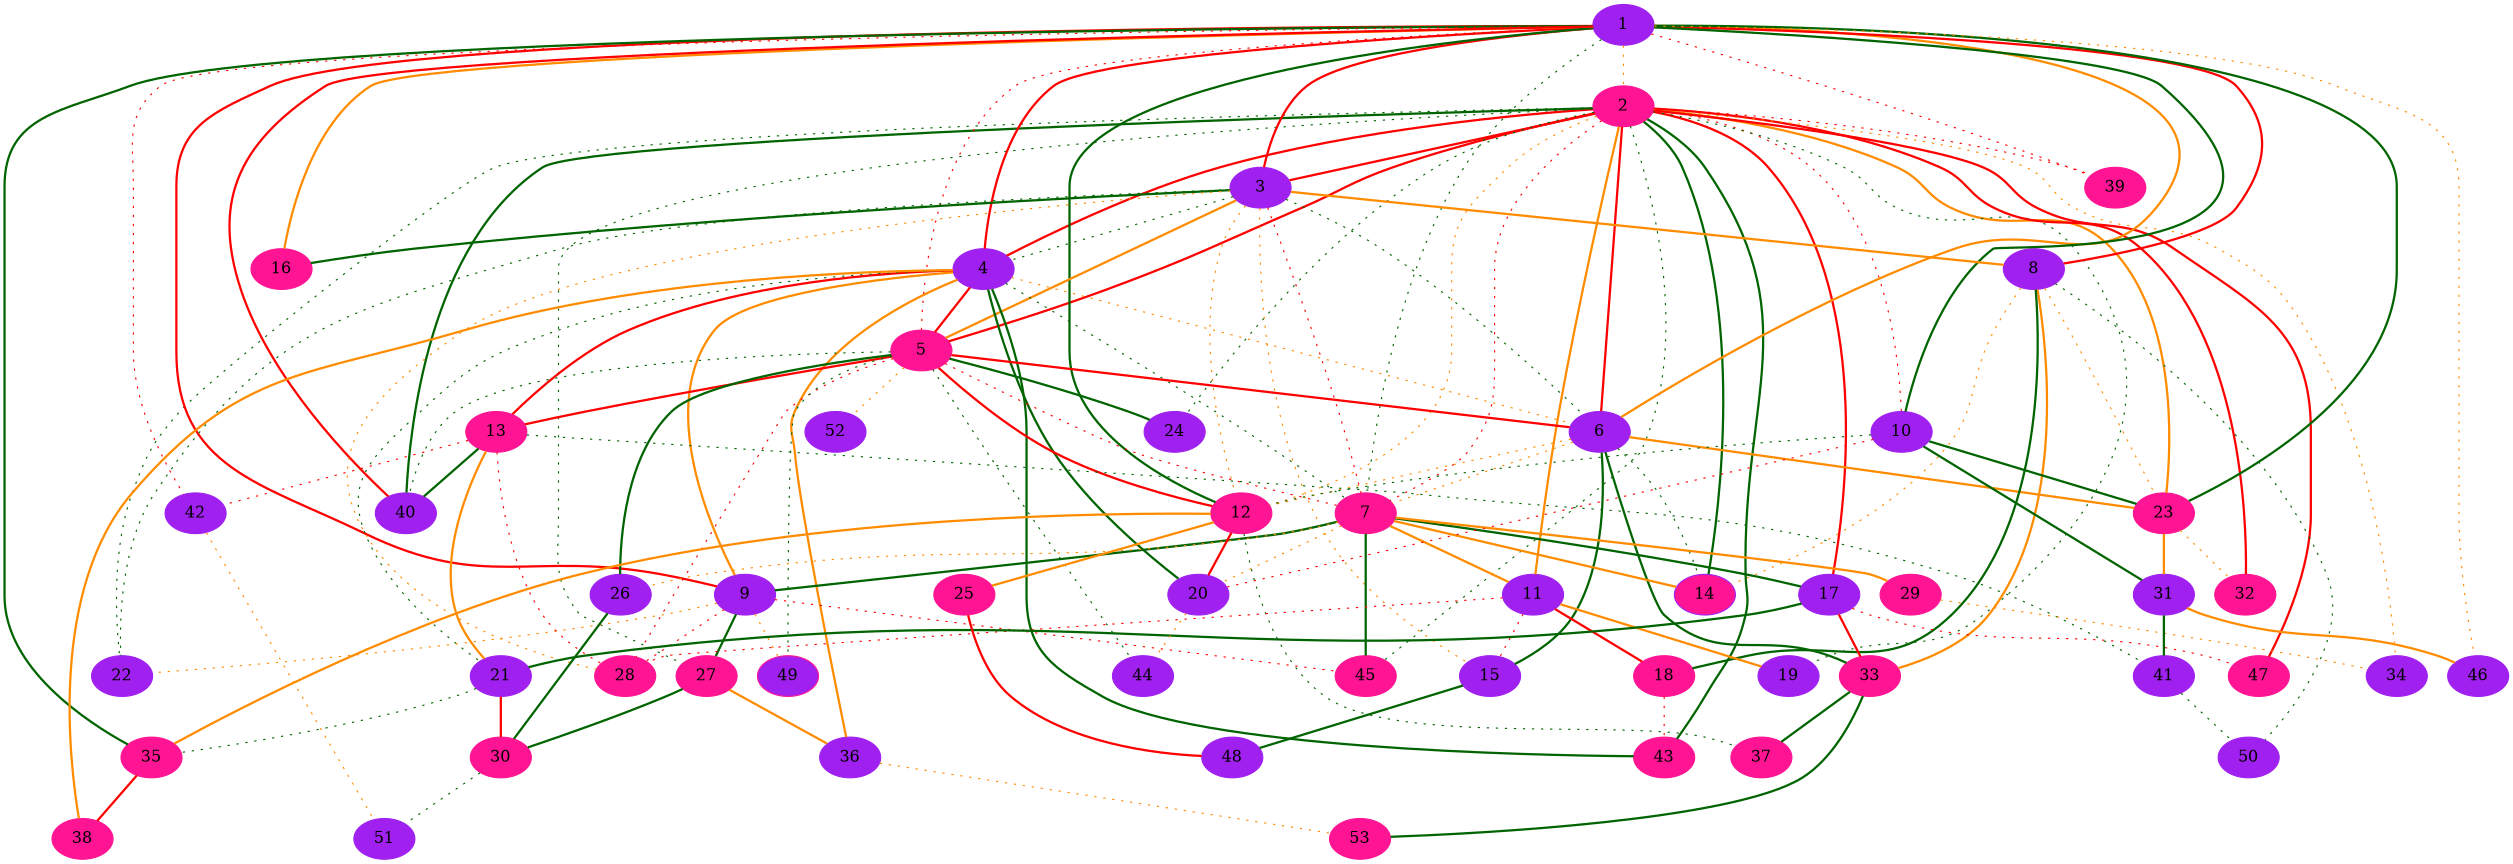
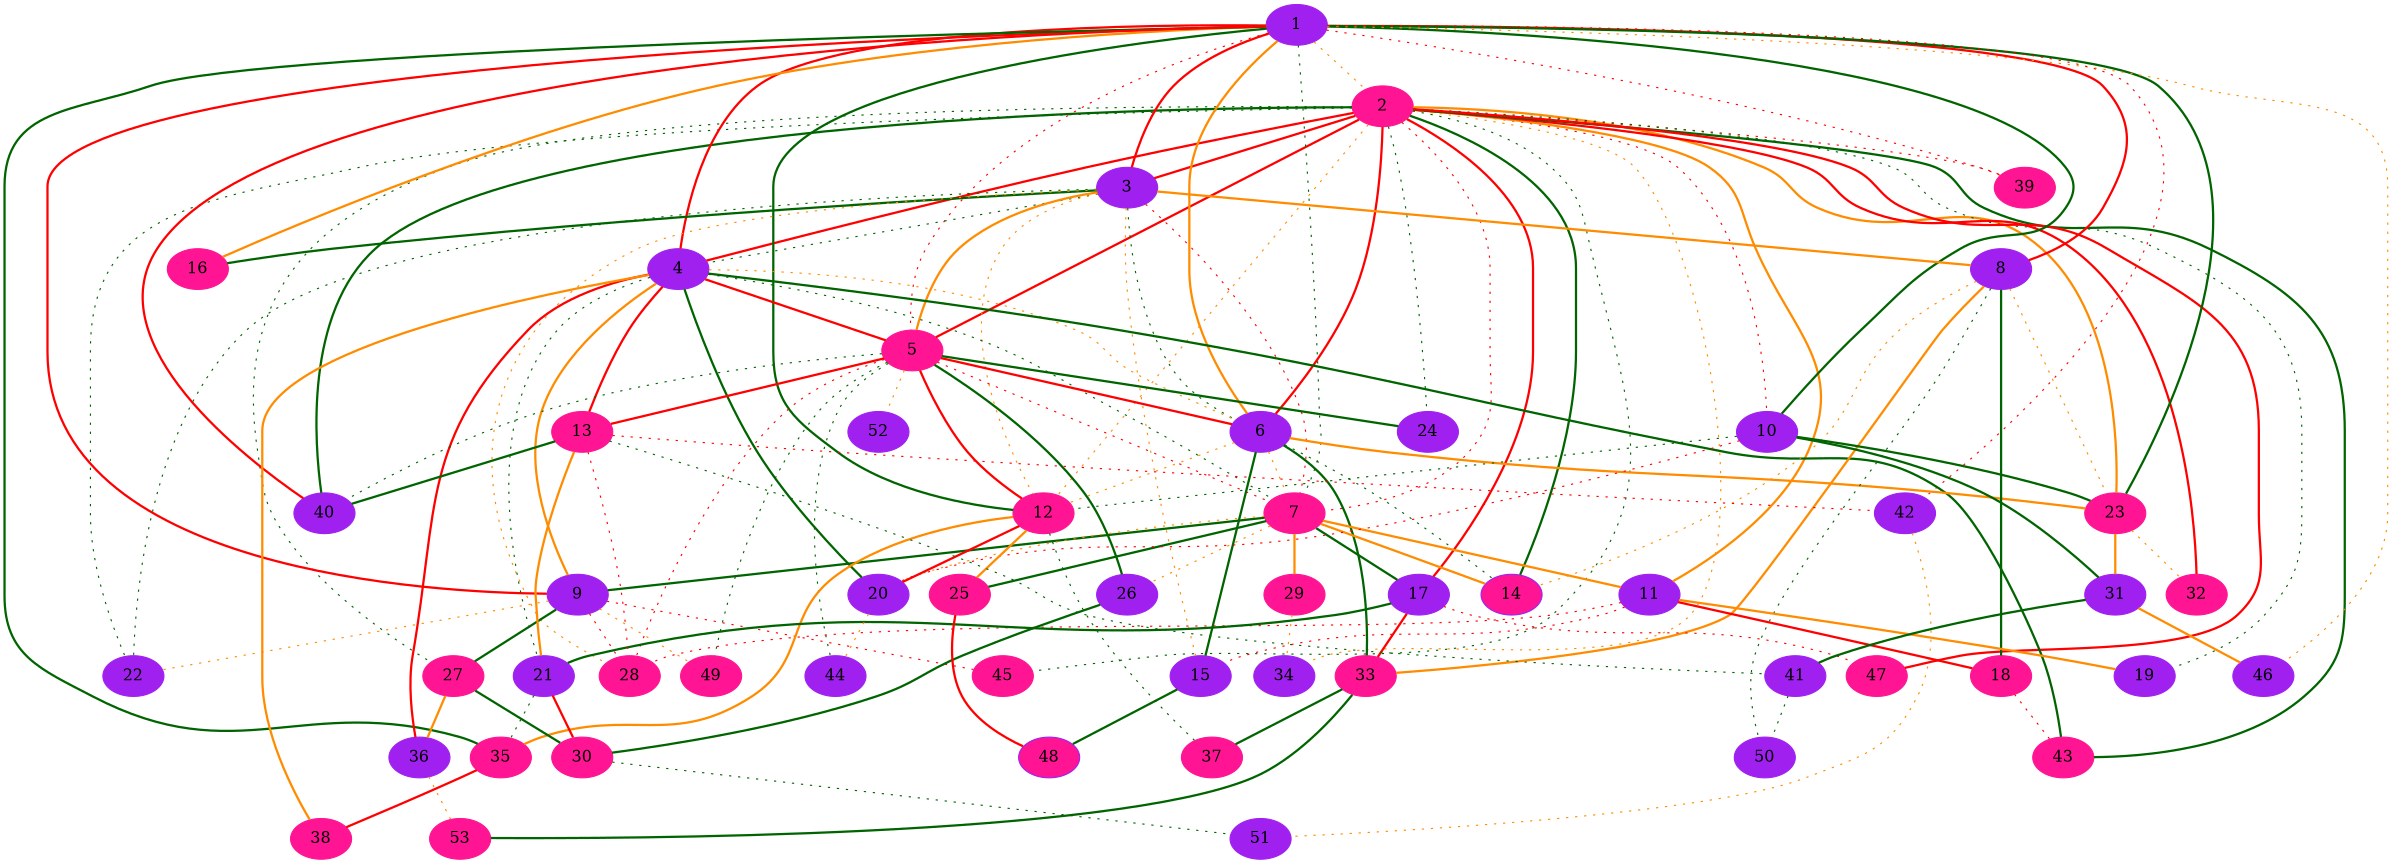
(797, 469) -> (458, 429)
(1366, 598) -> (1127, 554)
(788, 676) -> (711, 676)
(1232, 757) -> (1049, 757)
